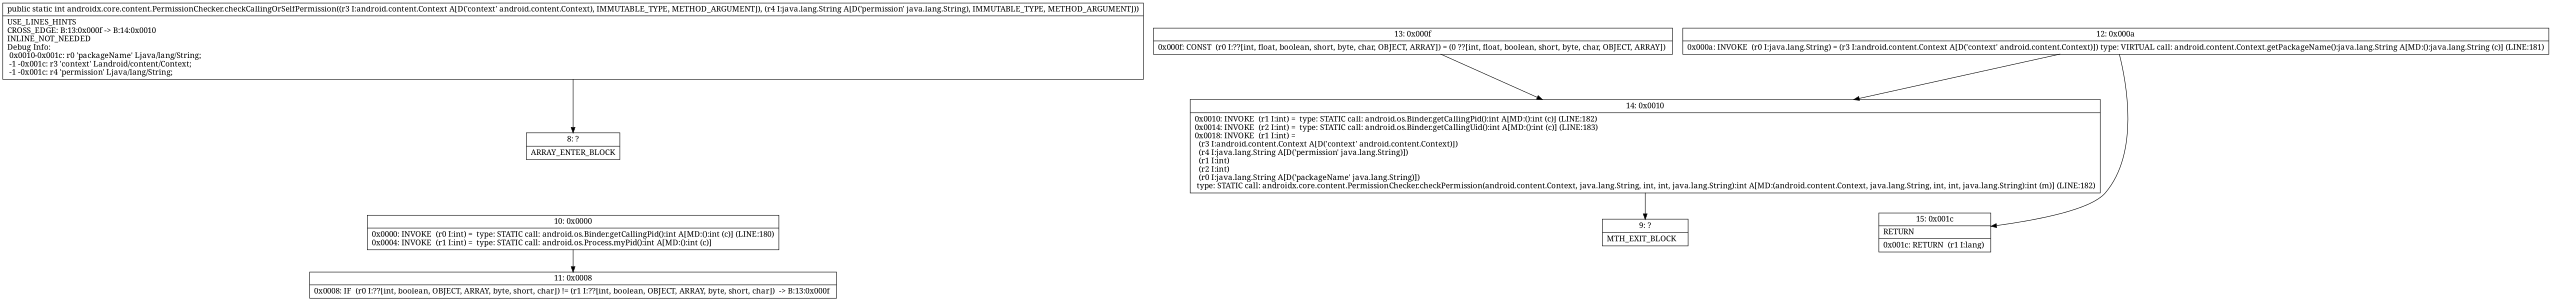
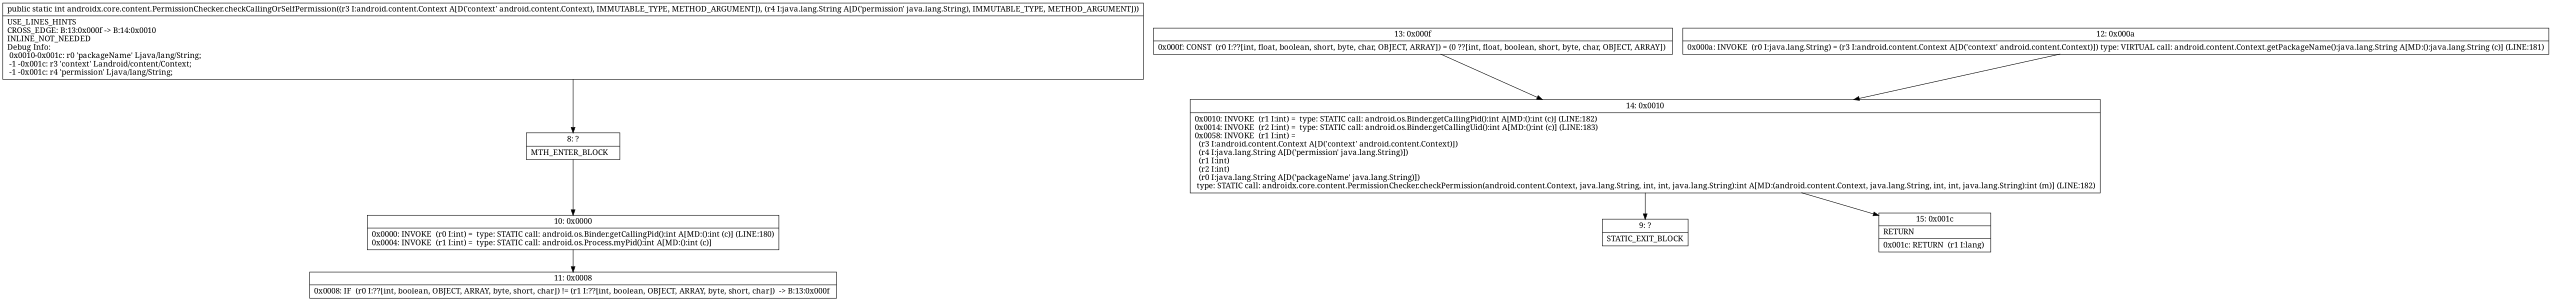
(1246, 136) -> (1246, 136)
(573, 153) -> (569, 153)
(2113, 181) -> (1837, 203)
none -> (573, 185)
(1642, 239) -> (1645, 239)
